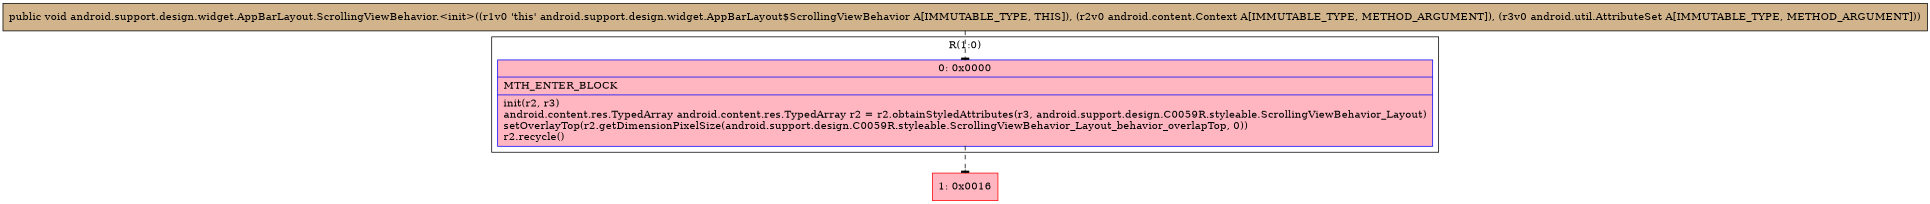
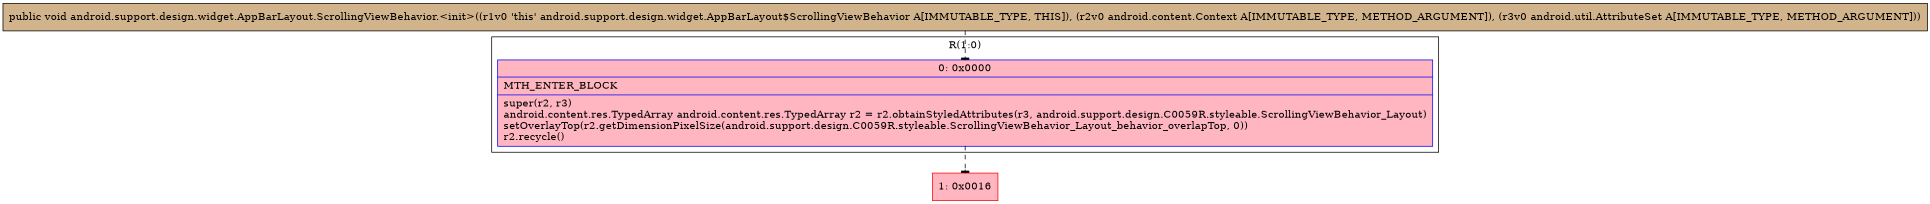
(532, 103) -> (538, 103)
